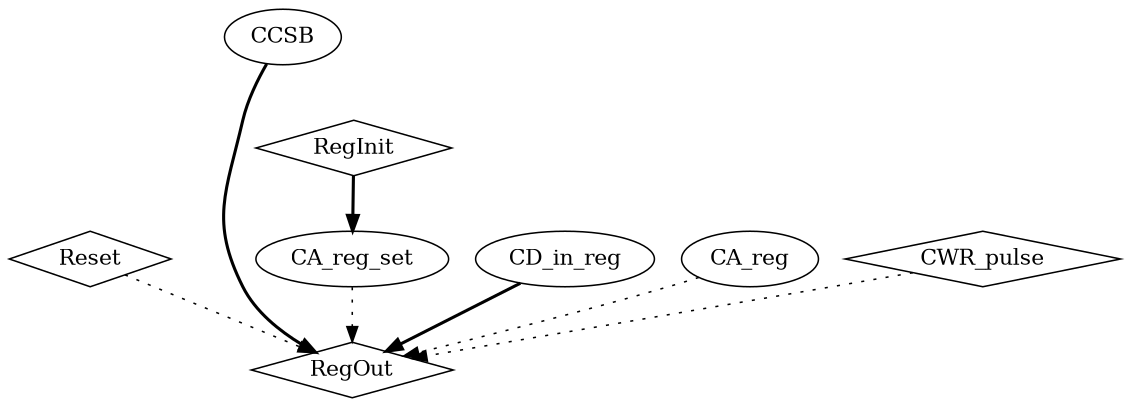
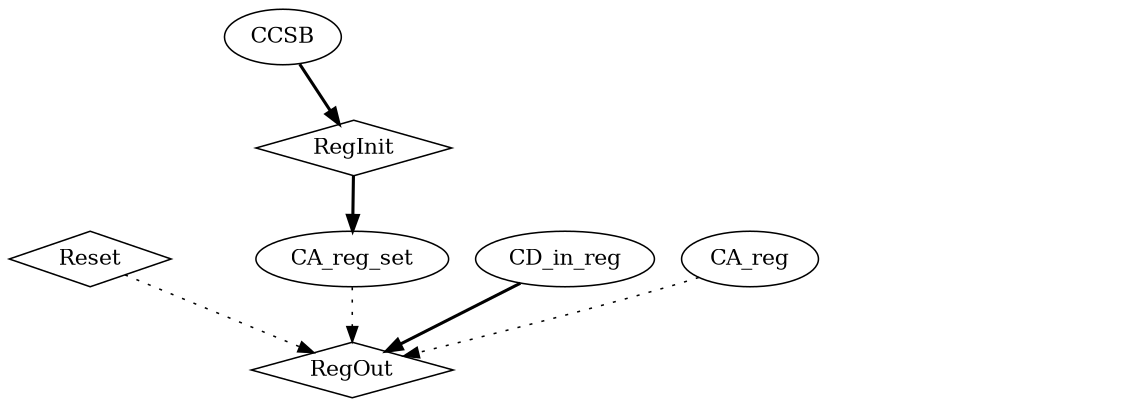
(224, 215) -> (315, 87)
(983, 259) -> none
